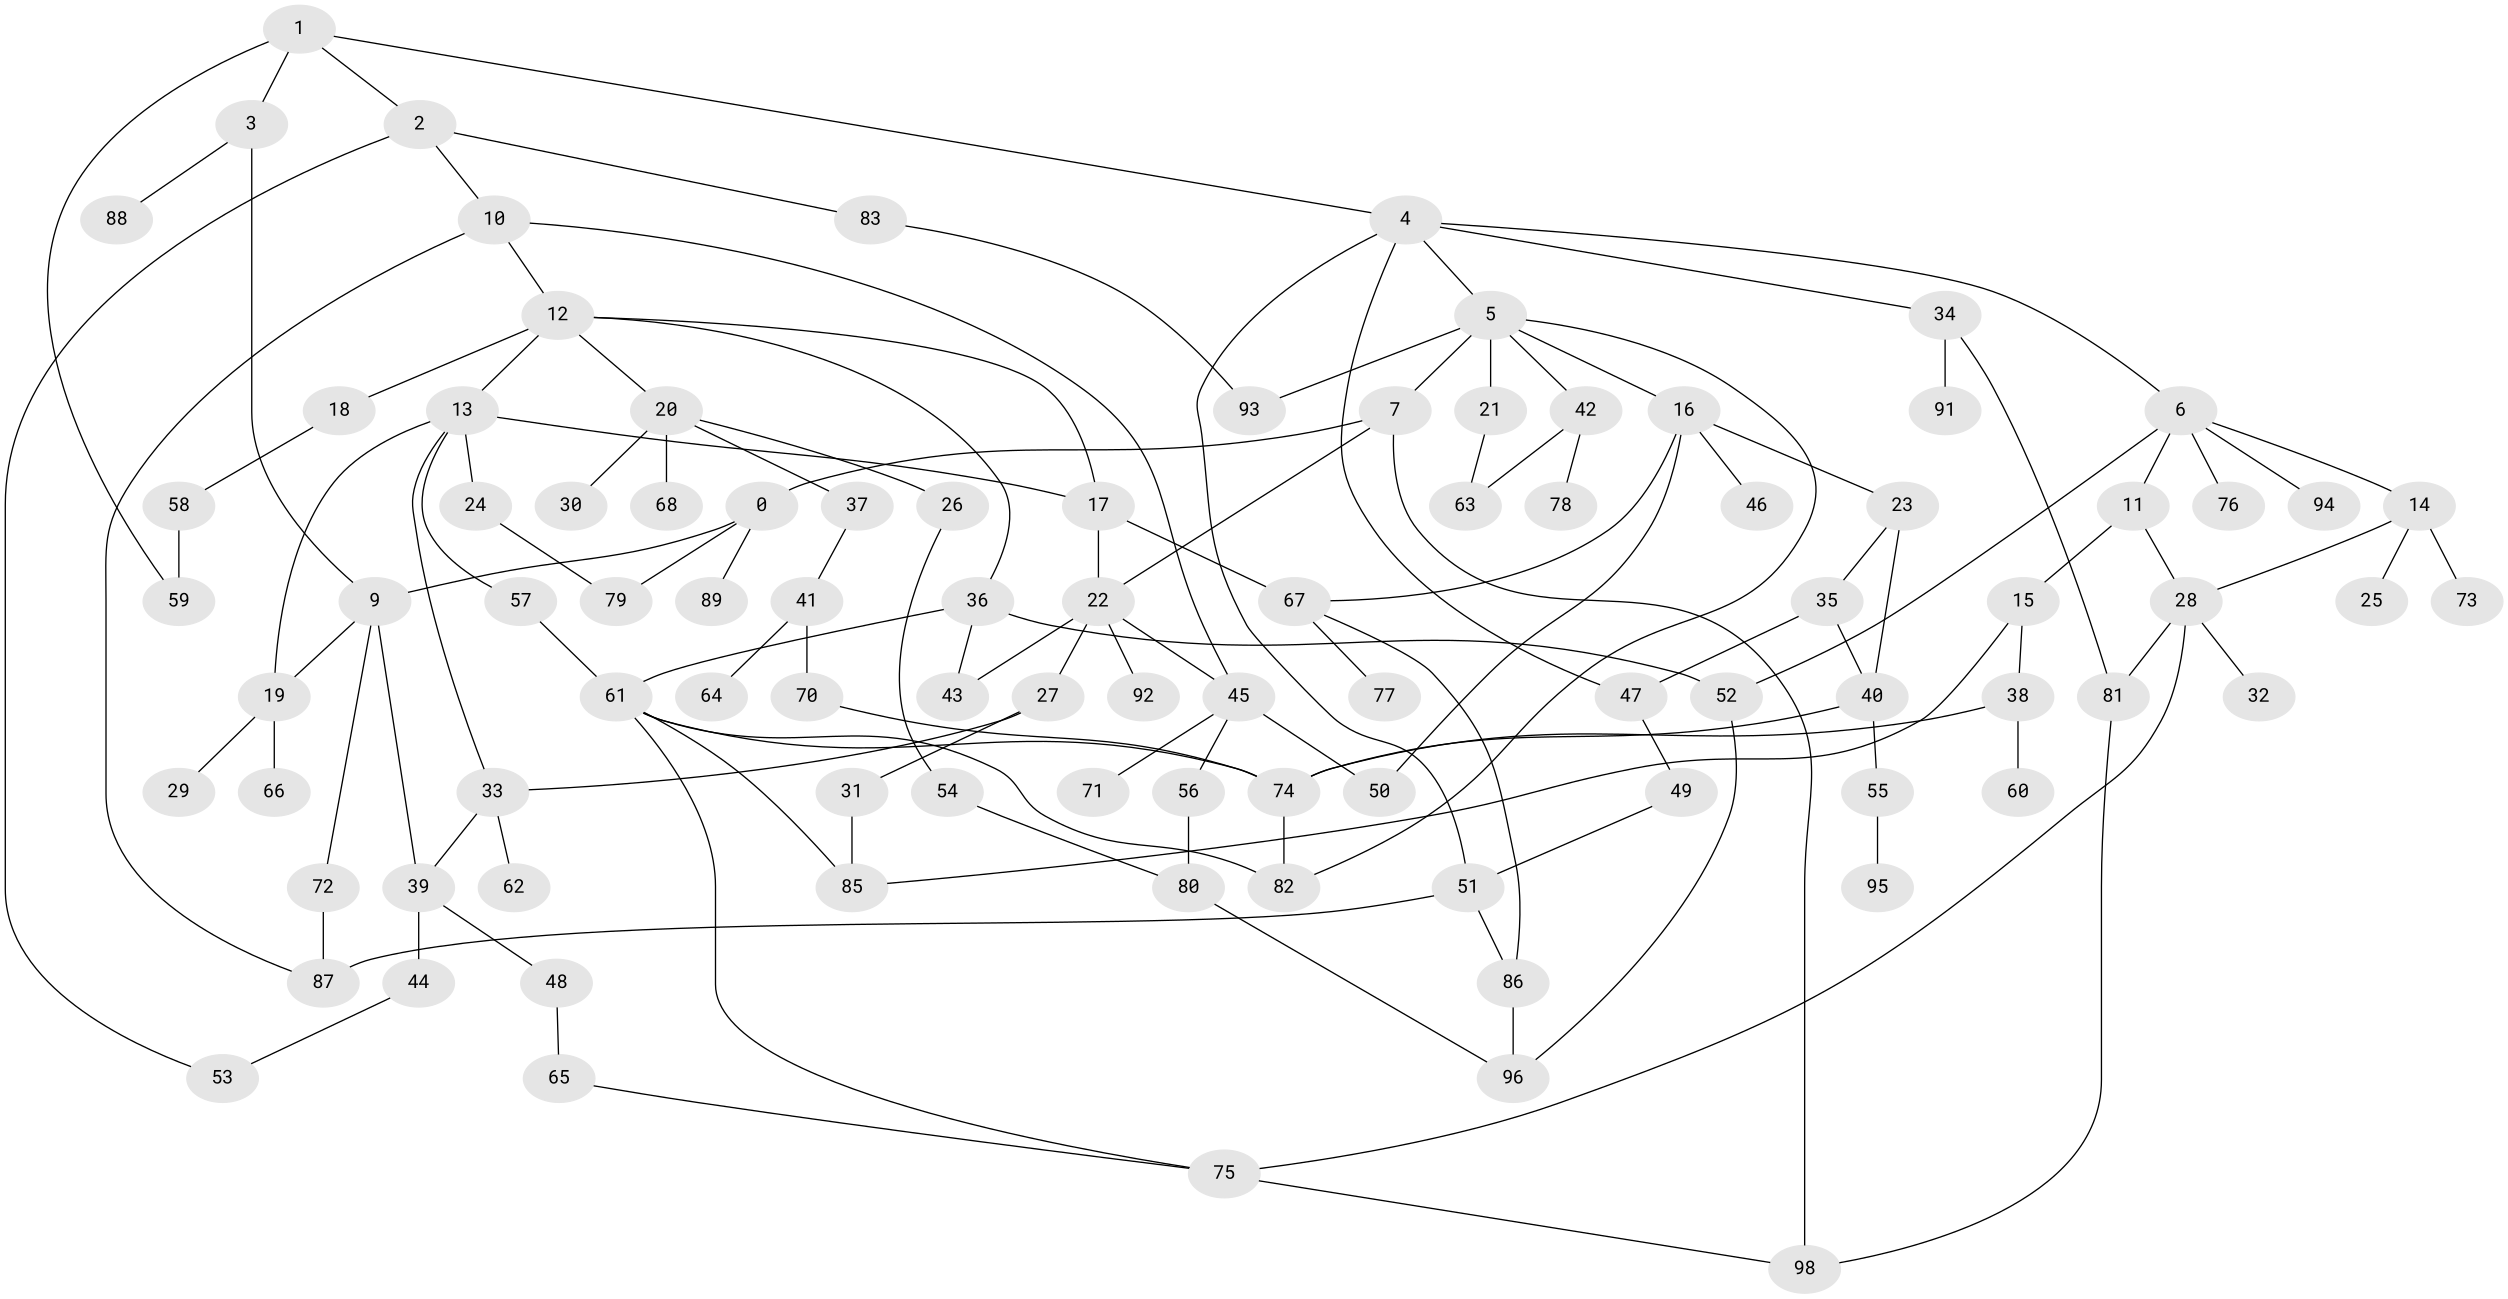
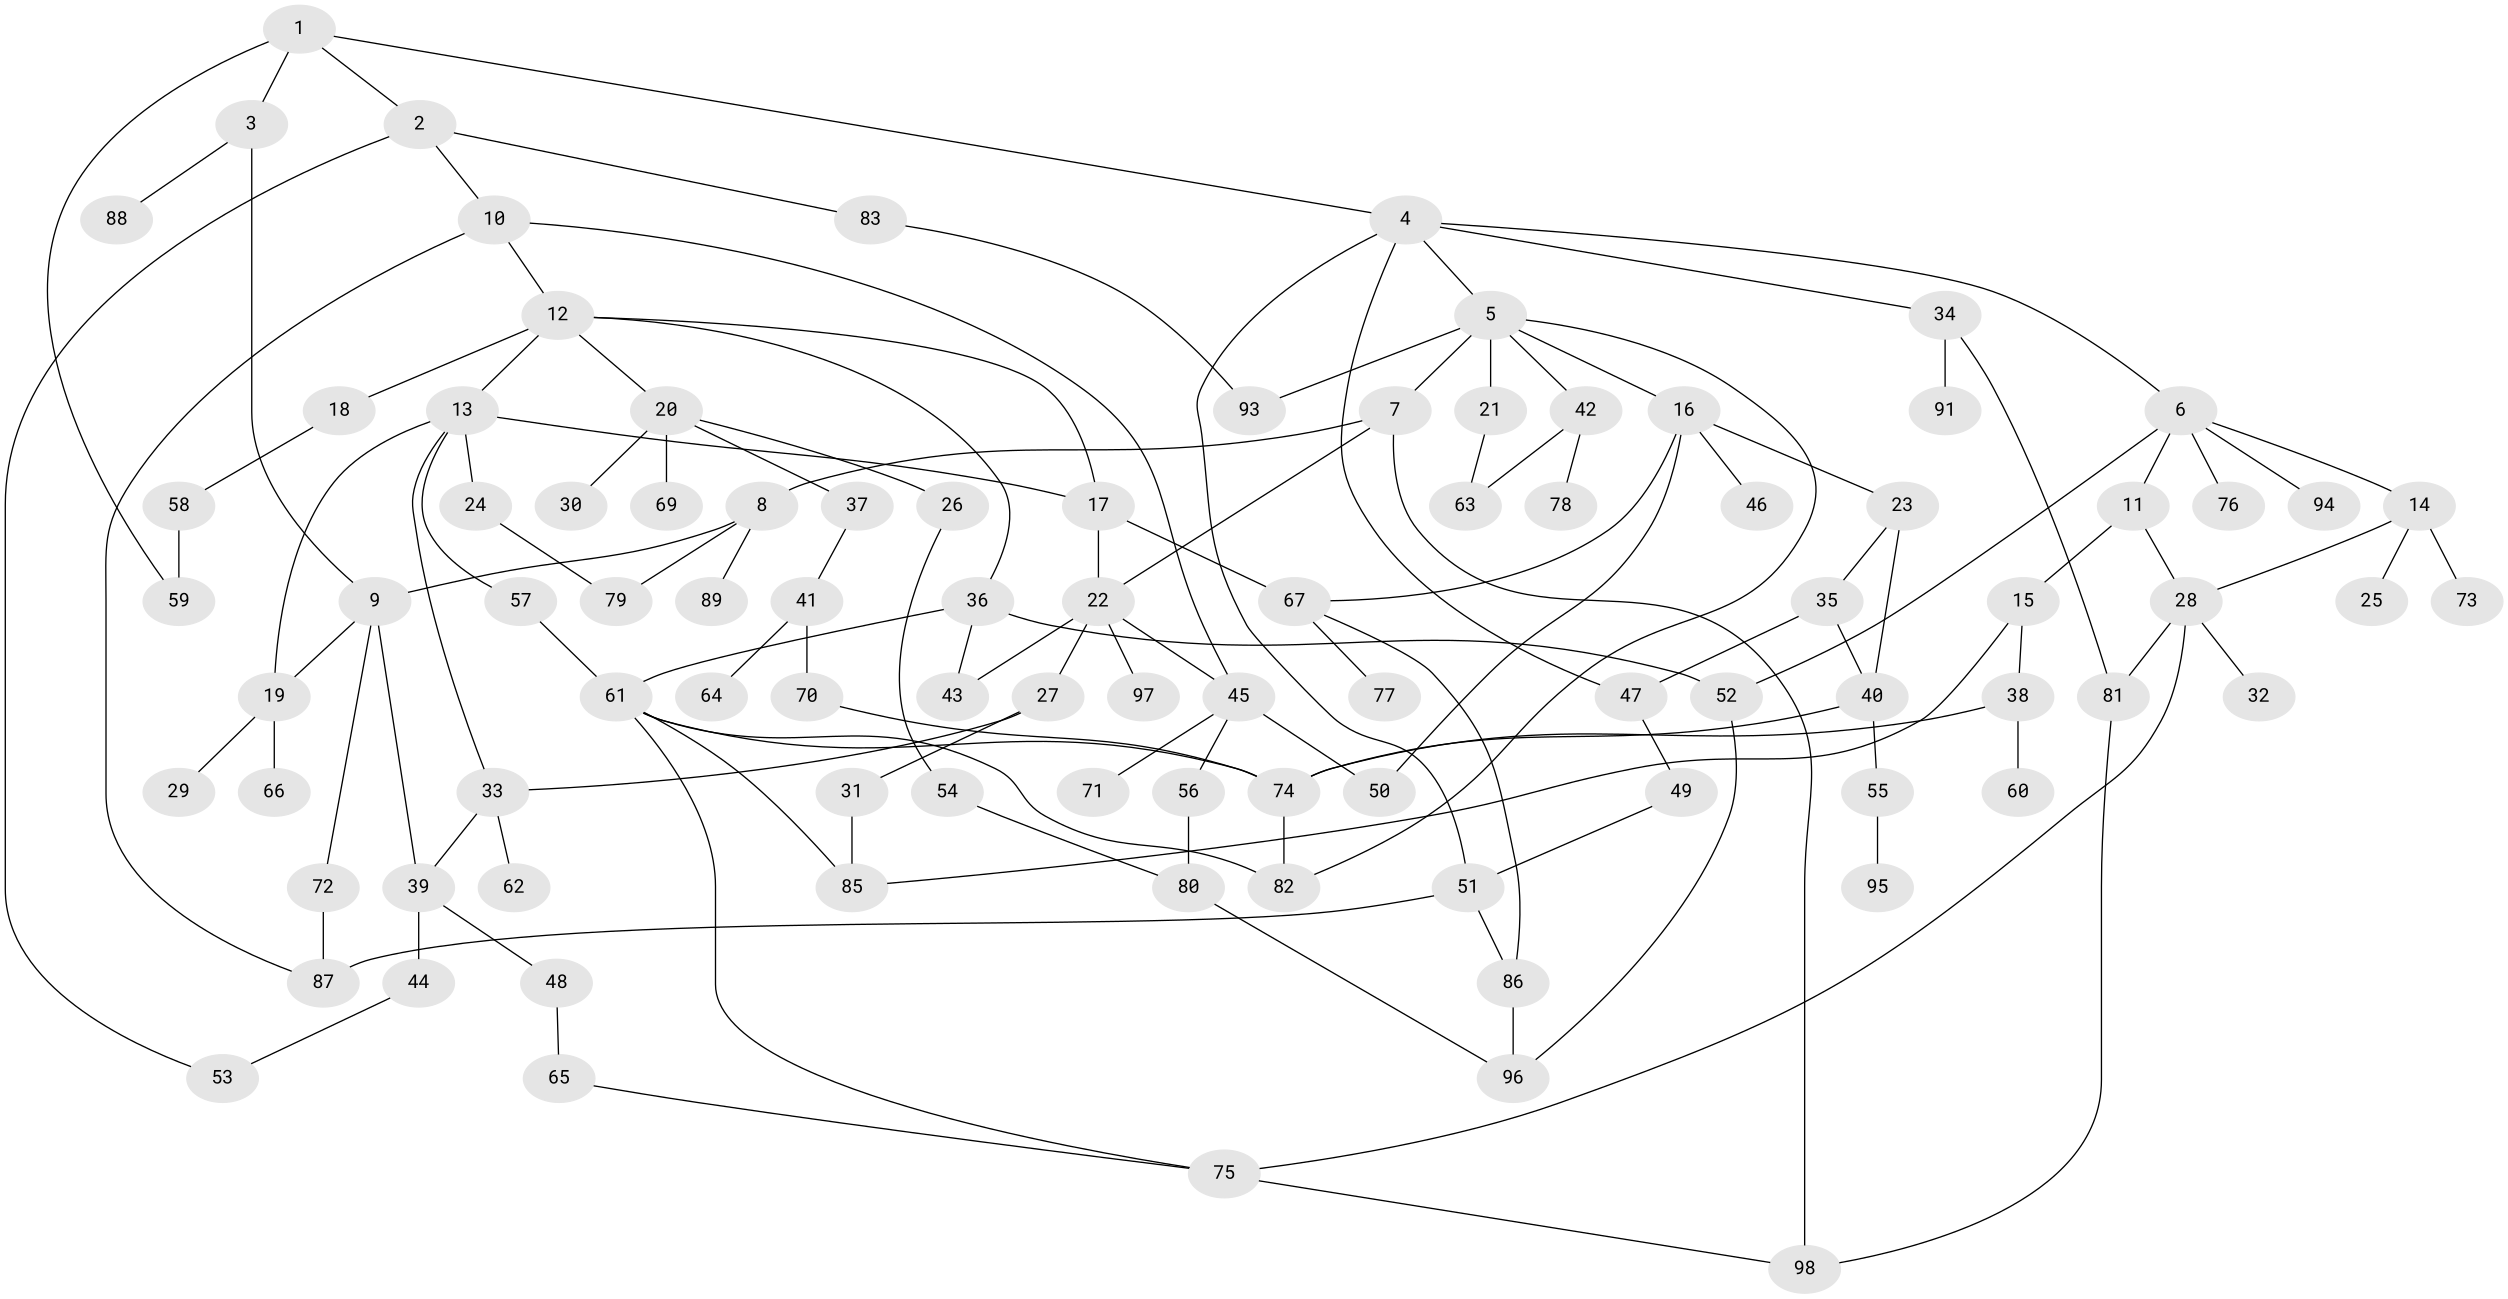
(666, 506) -> (666, 506)
(762, 506) -> (762, 506)
(1143, 697) -> (1143, 697)
